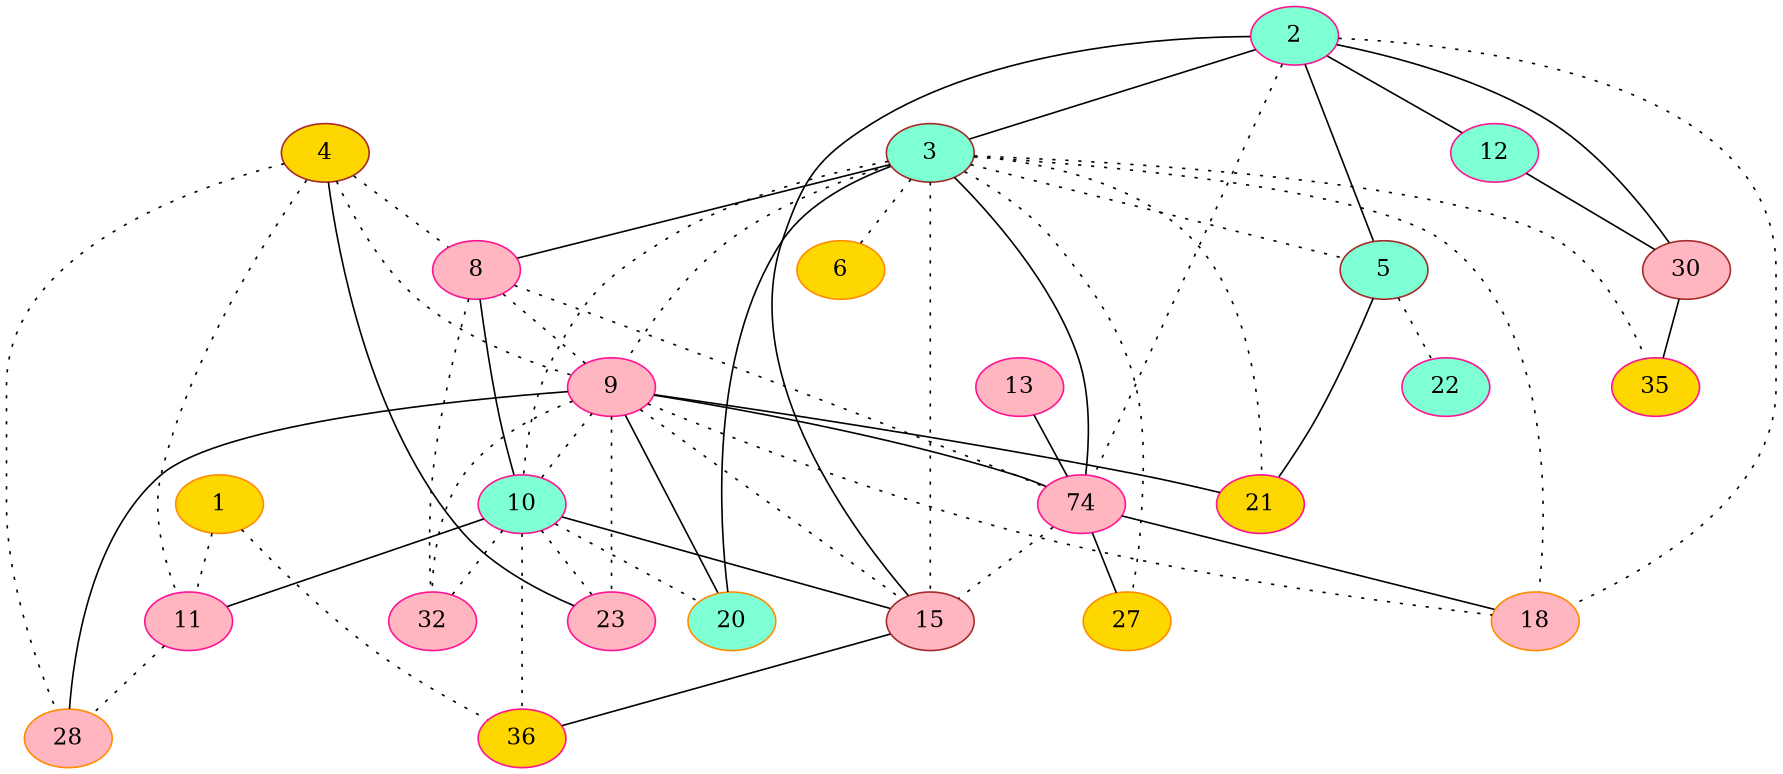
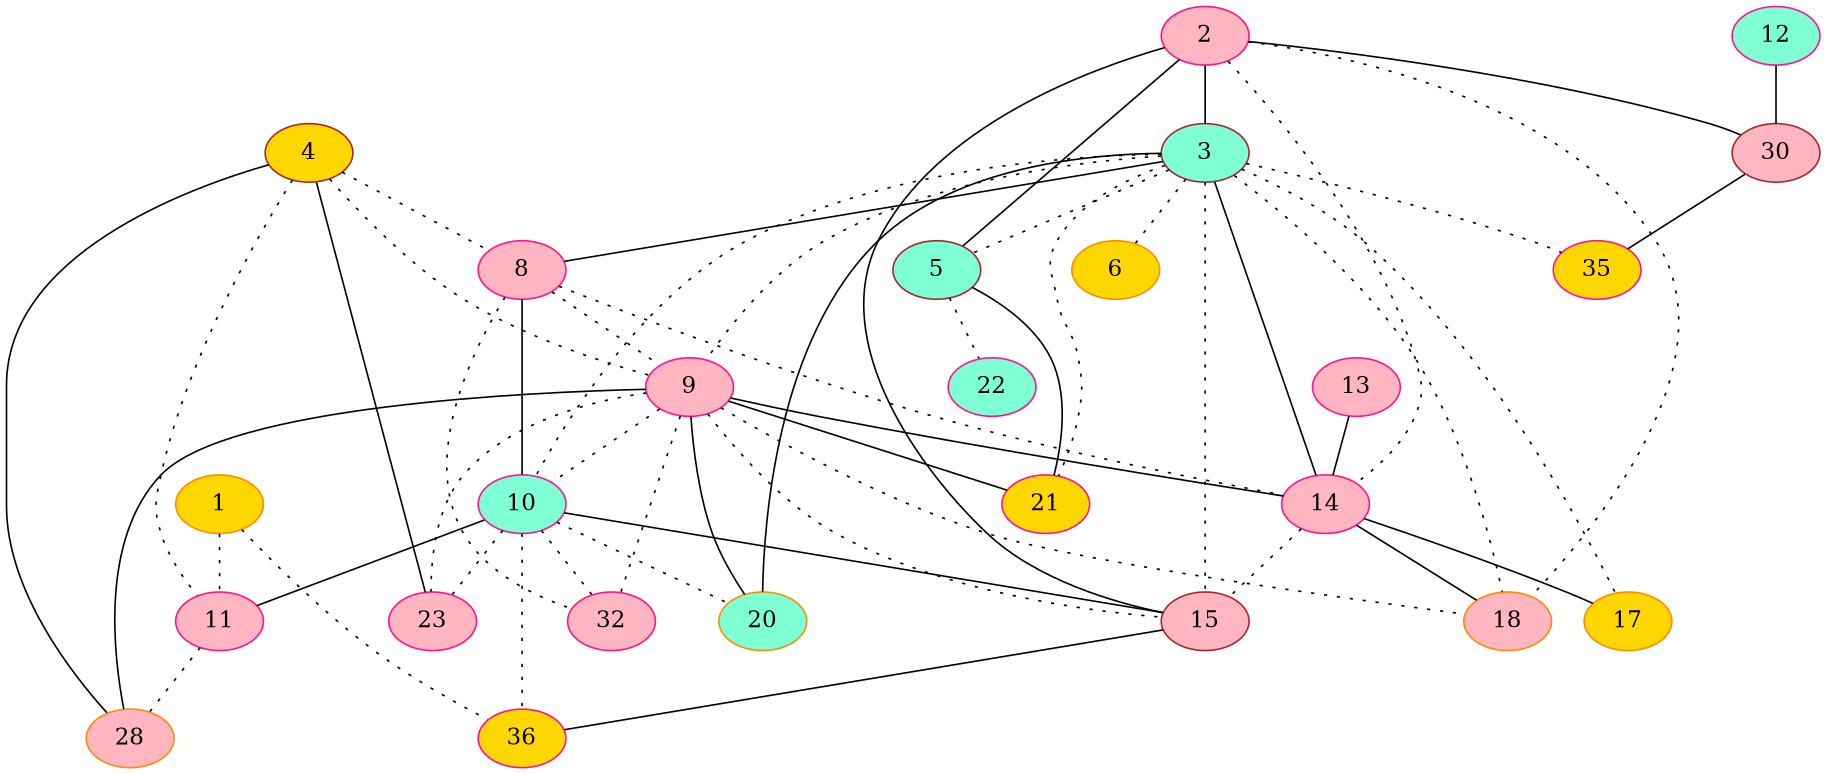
(1295, 36) -> (1205, 36)
(1395, 94) -> none
(11, 362) -> (7, 380)
(1082, 504) -> (1326, 504)
(1127, 621) -> (1628, 621)
